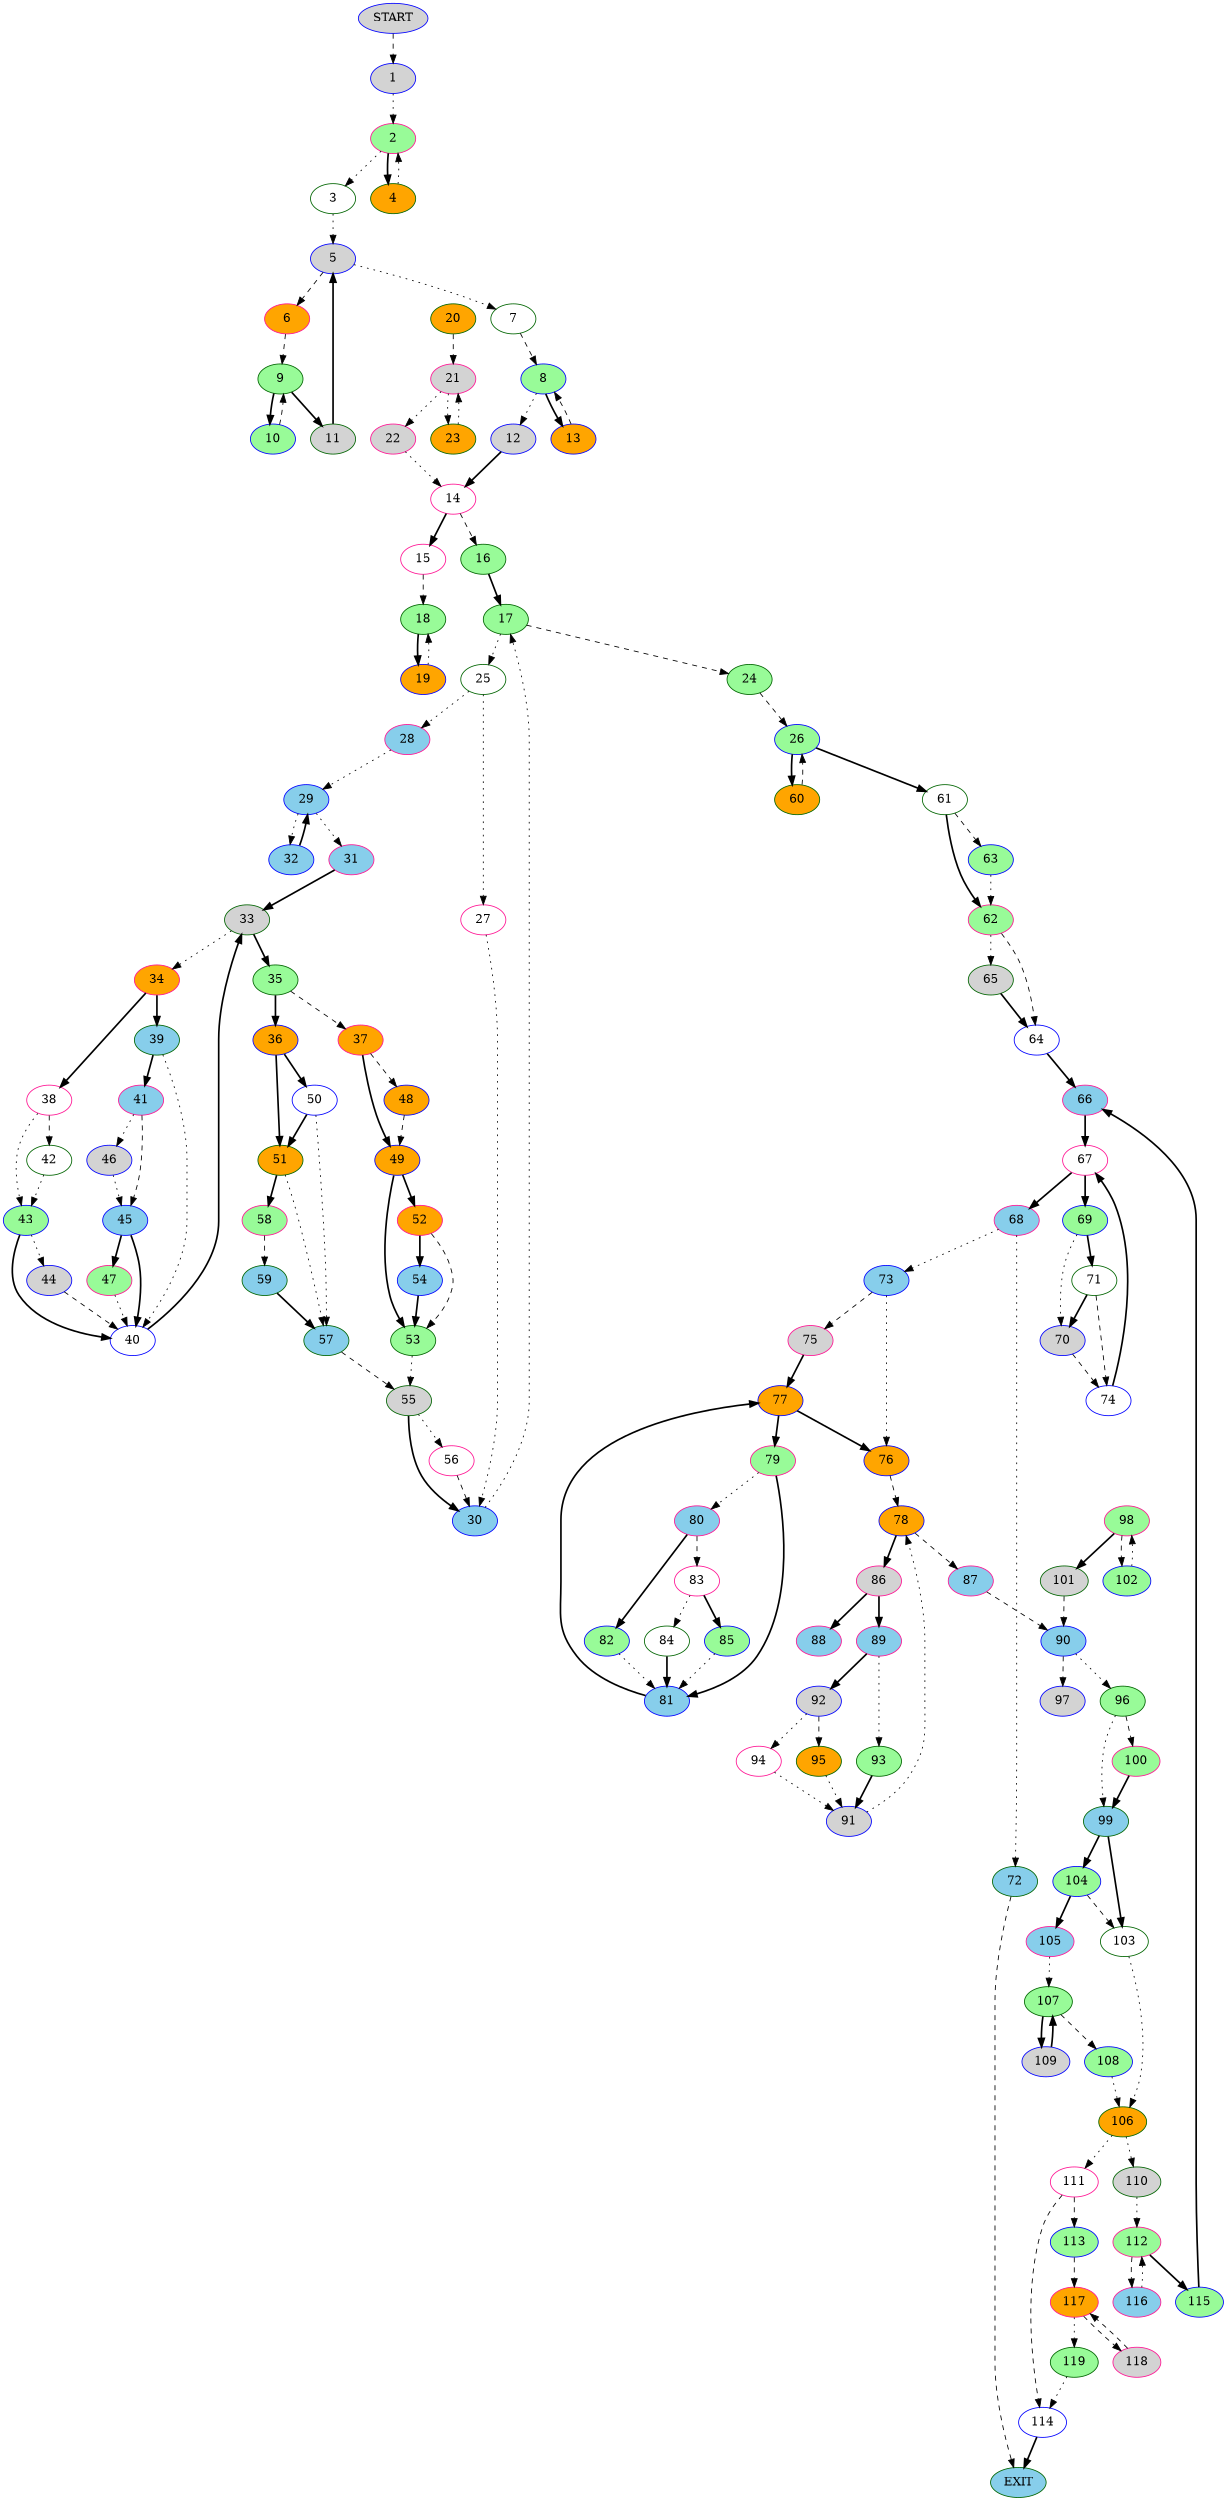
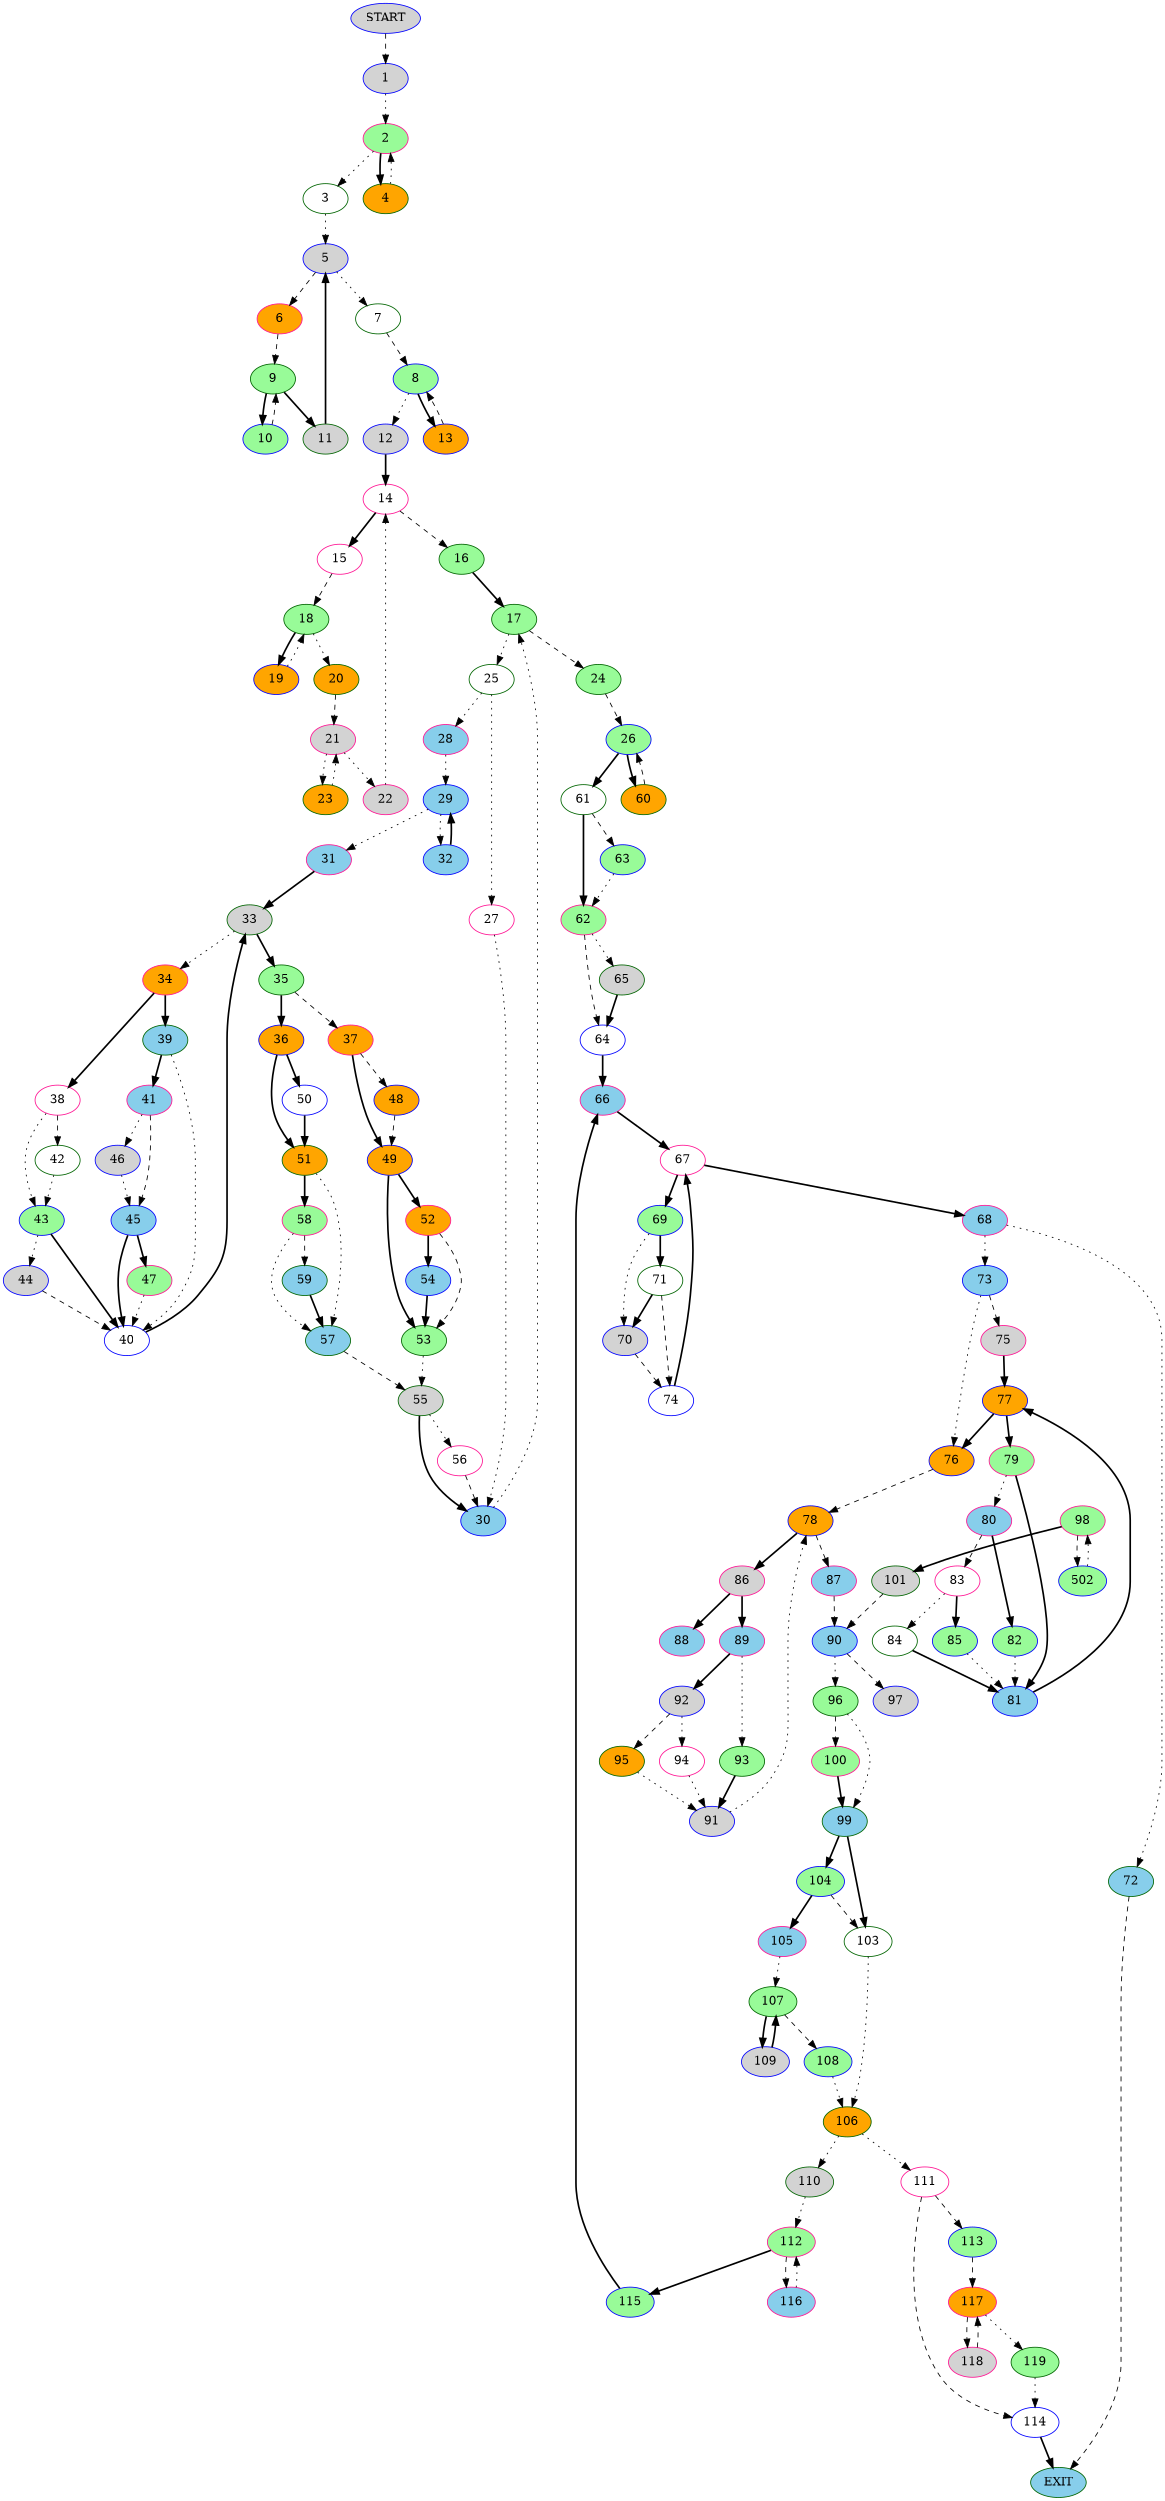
none -> (319, 646)
(323, 1216) -> (272, 1283)
(1127, 1581) -> (1083, 1581)
